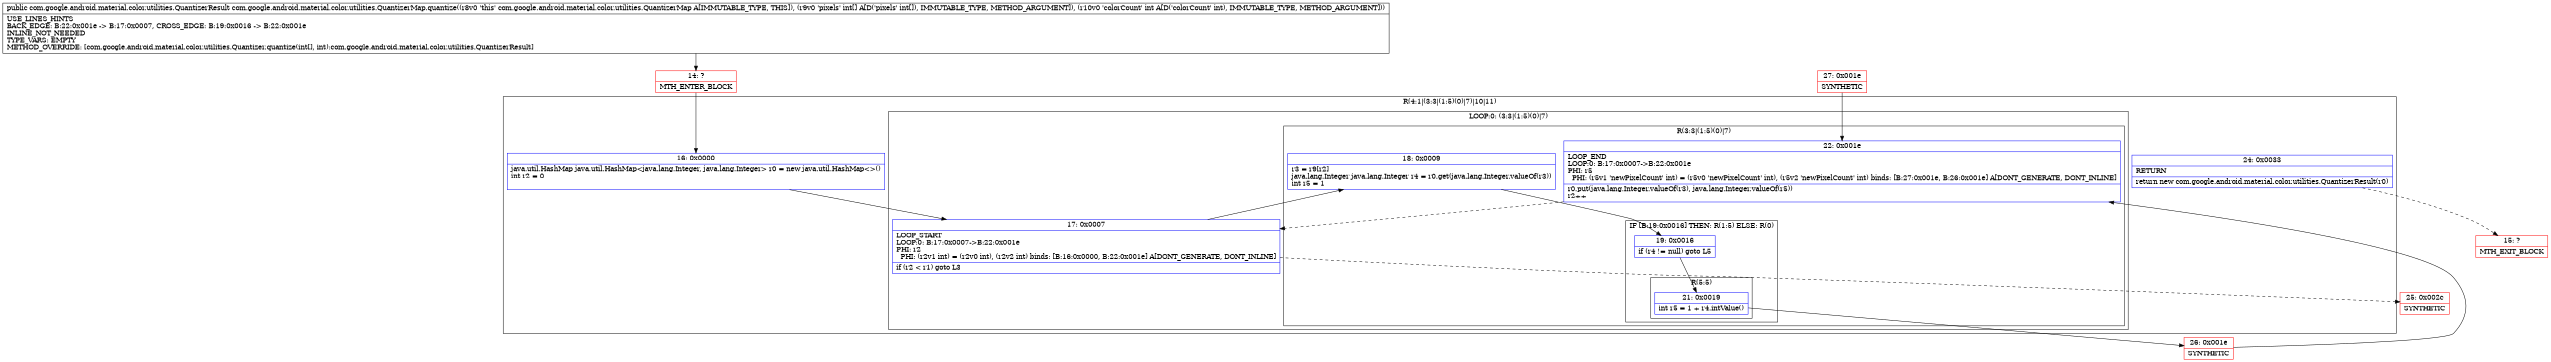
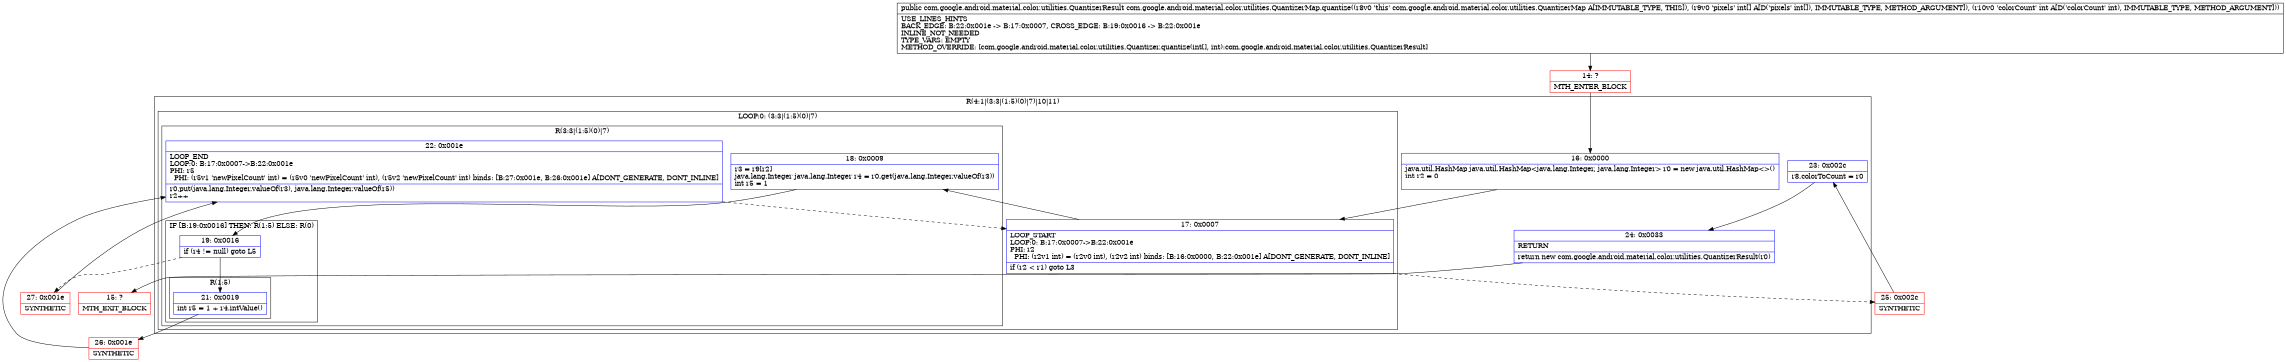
none -> (1828, 171)
(2430, 205) -> (828, 275)
none -> (118, 272)
(1701, 283) -> (220, 283)
